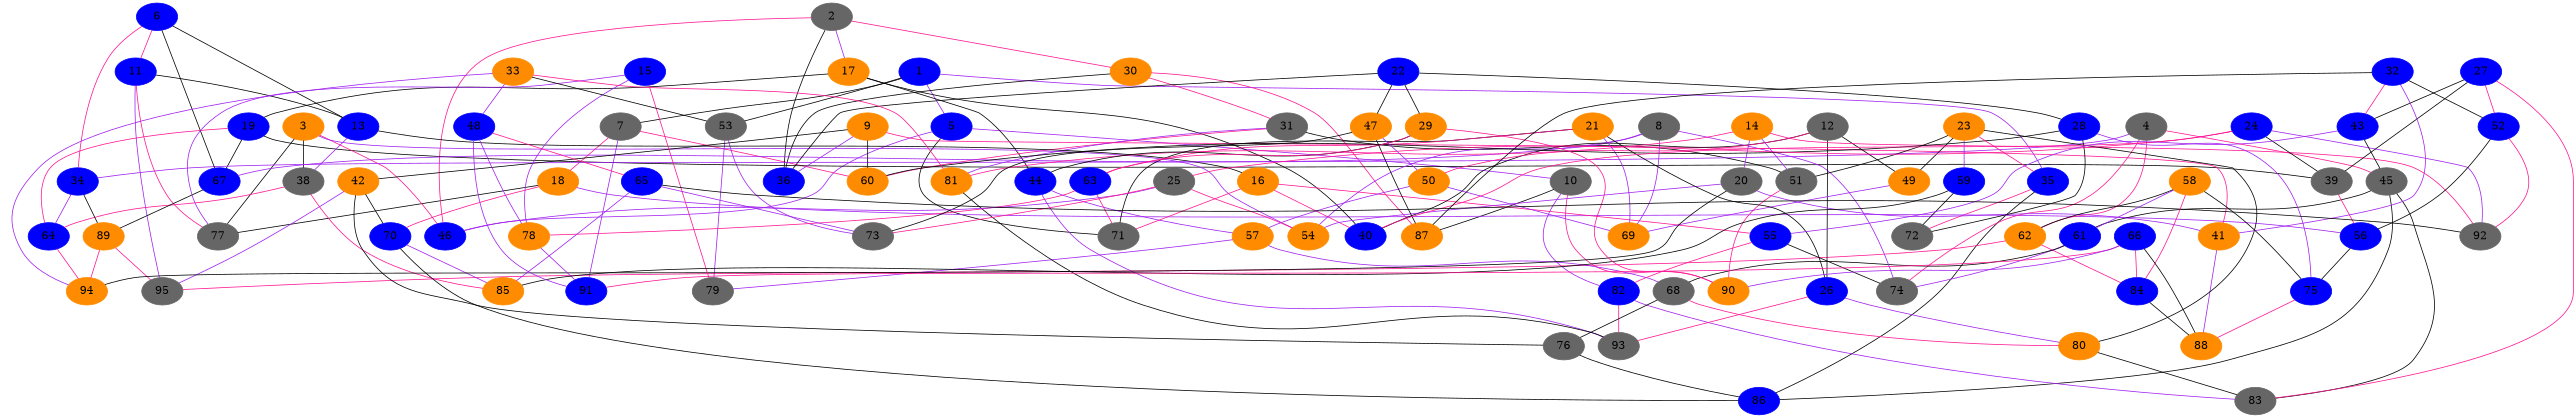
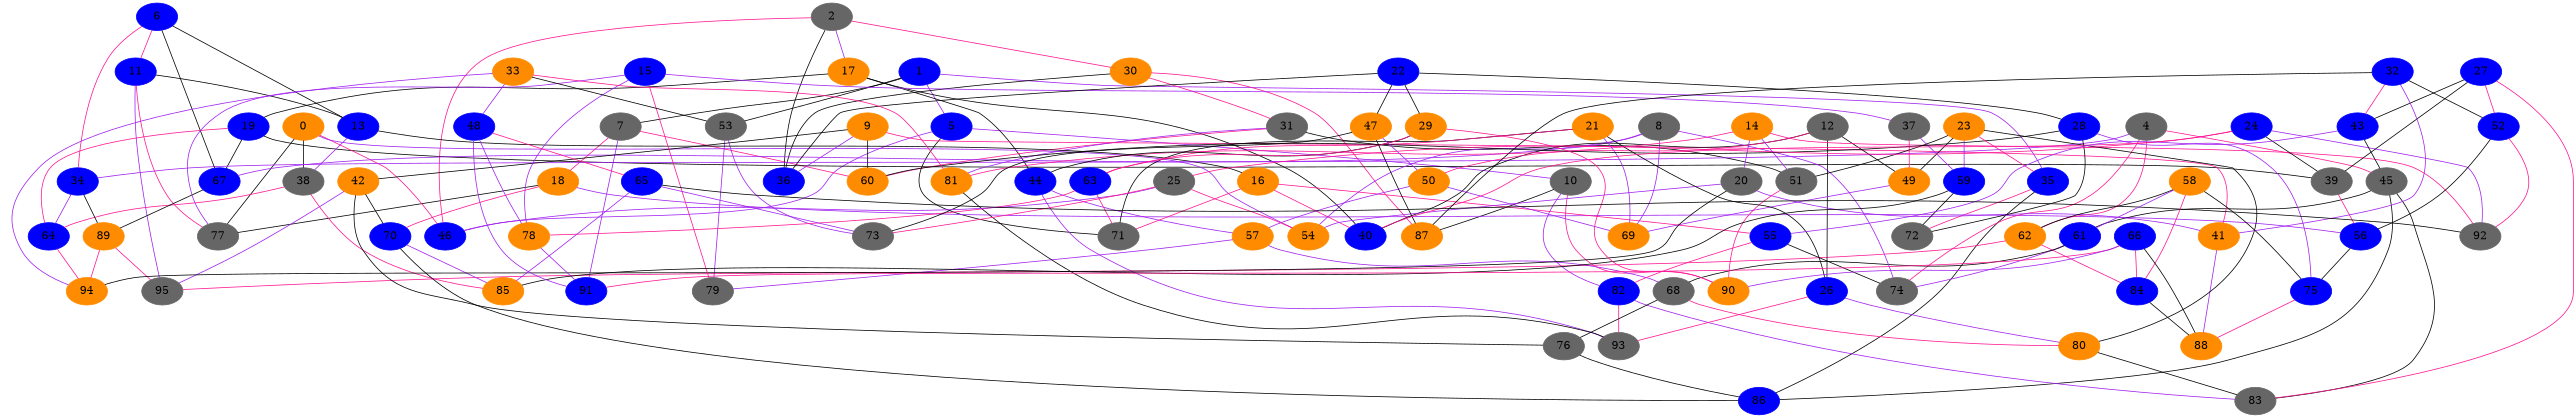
(303, 127) -> (303, 127)
none -> (1909, 127)
